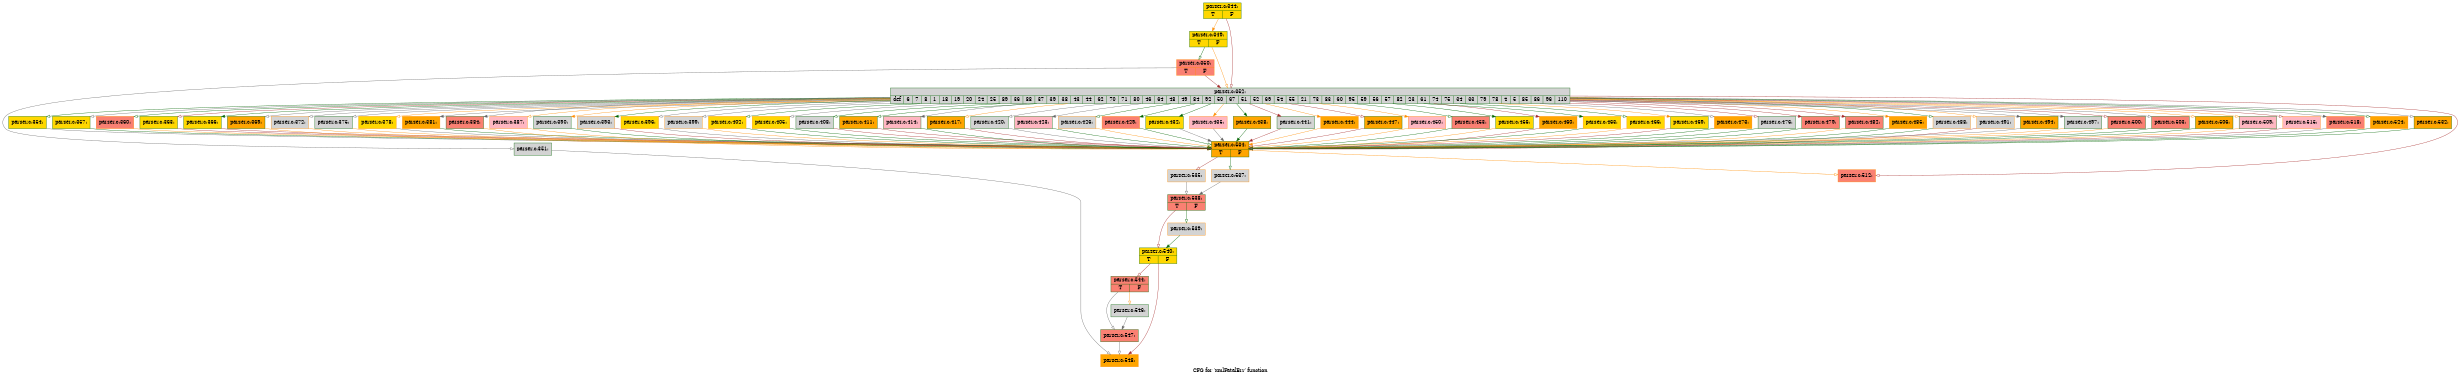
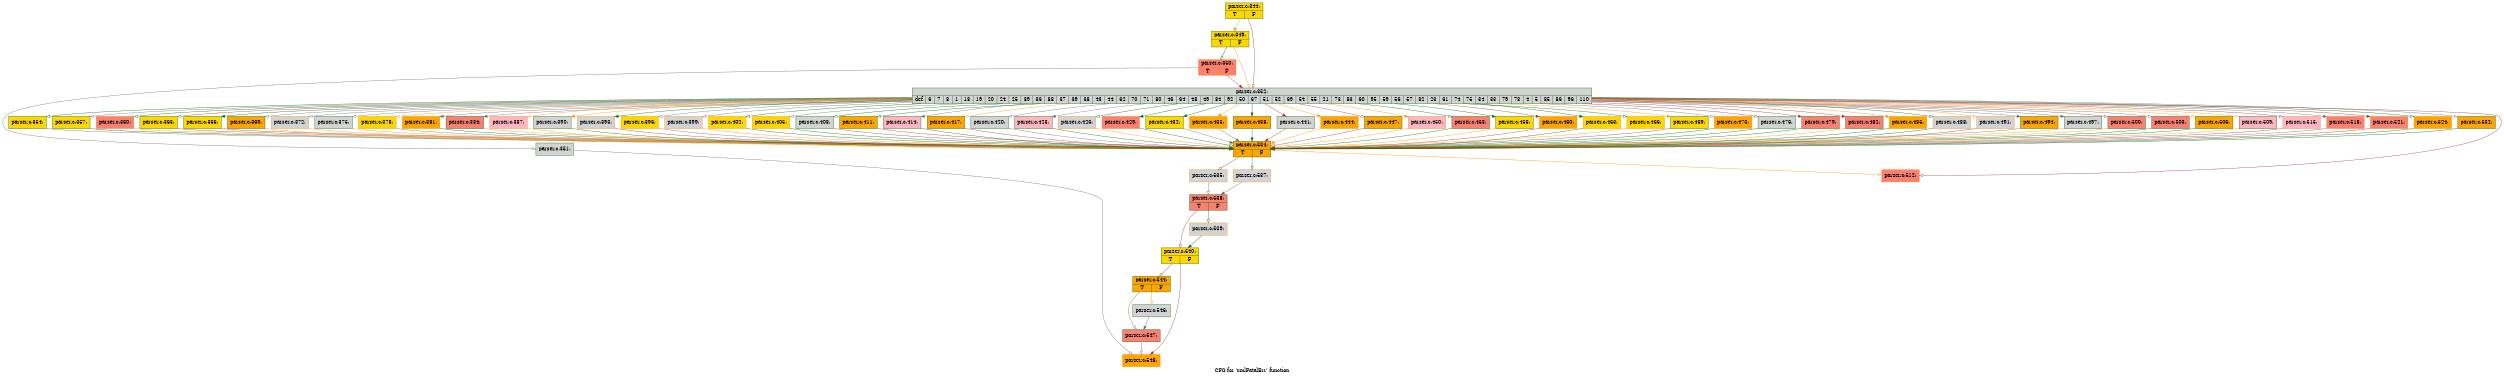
(1208, 122) -> (1208, 122)
none -> (2389, 122)
(1130, 284) -> (1152, 284)
